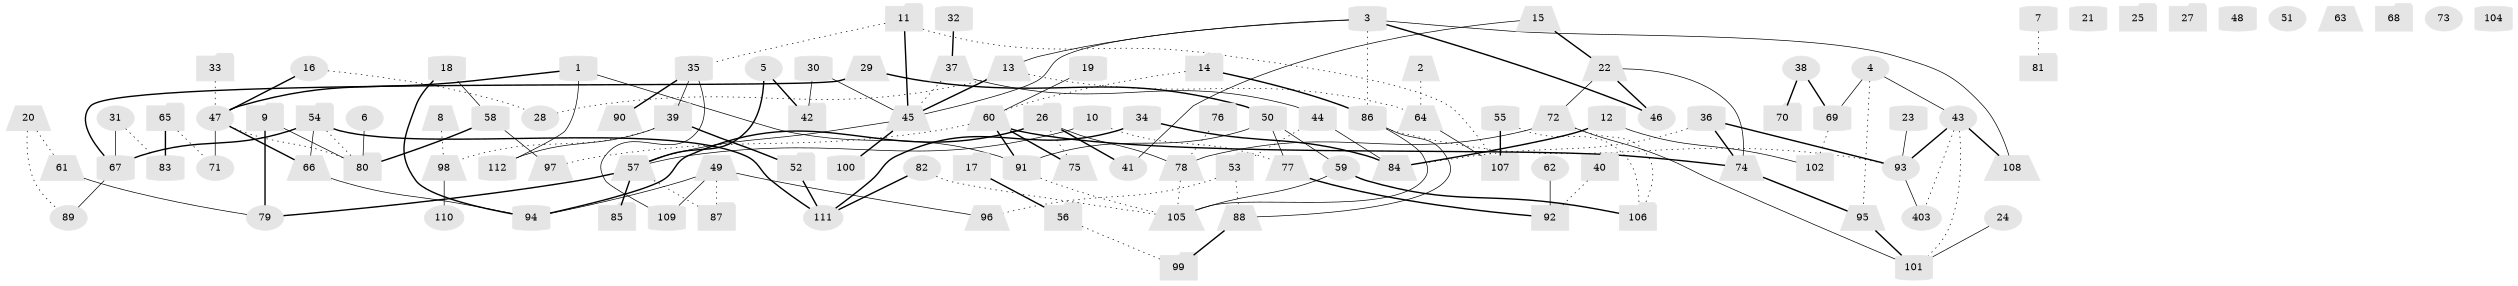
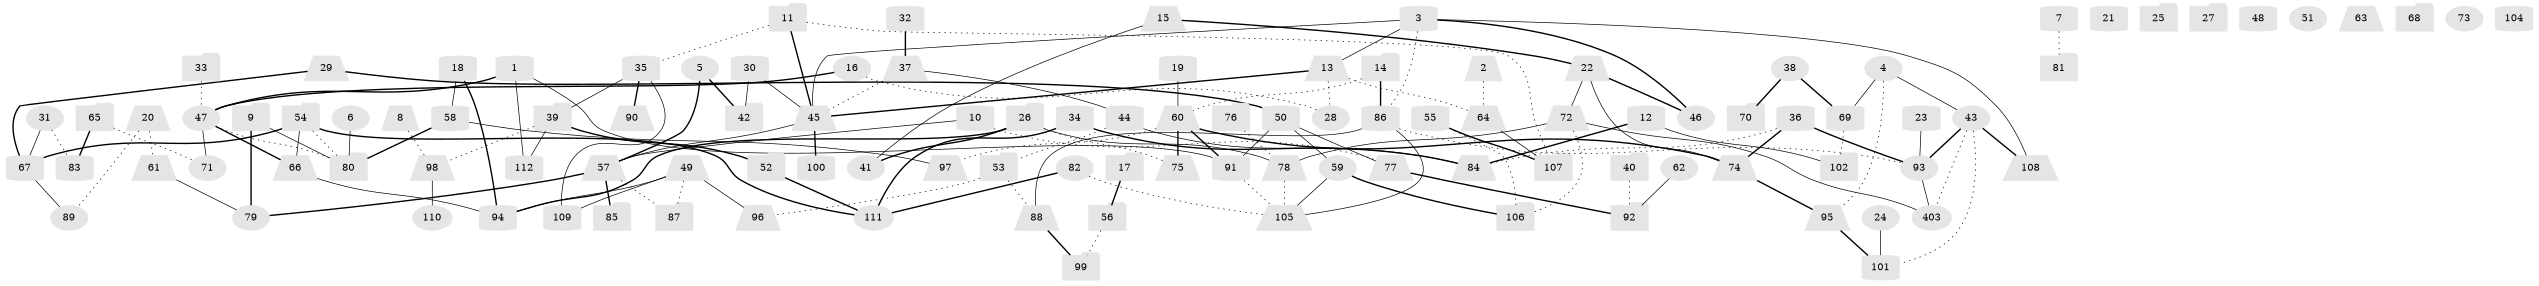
(1736, 191) -> (1763, 156)
